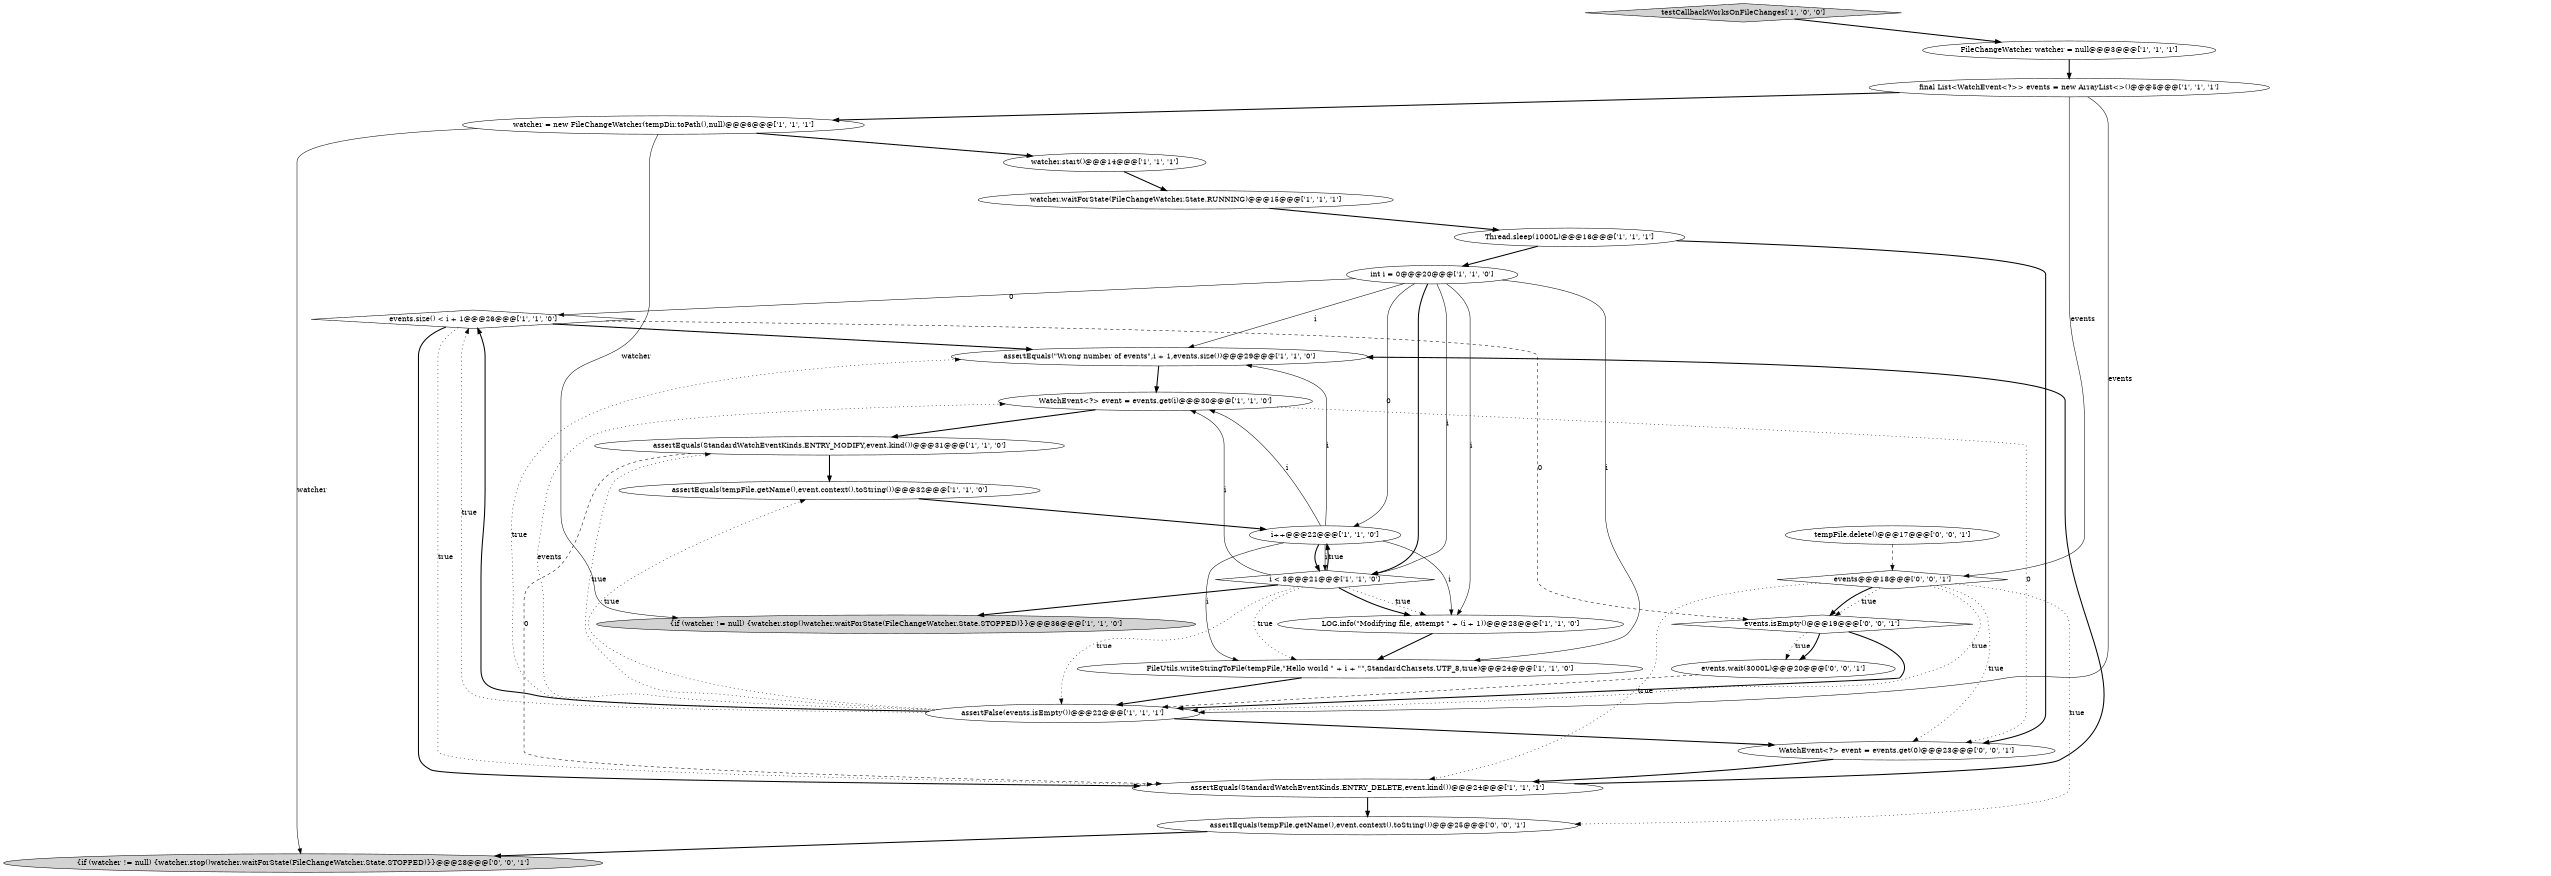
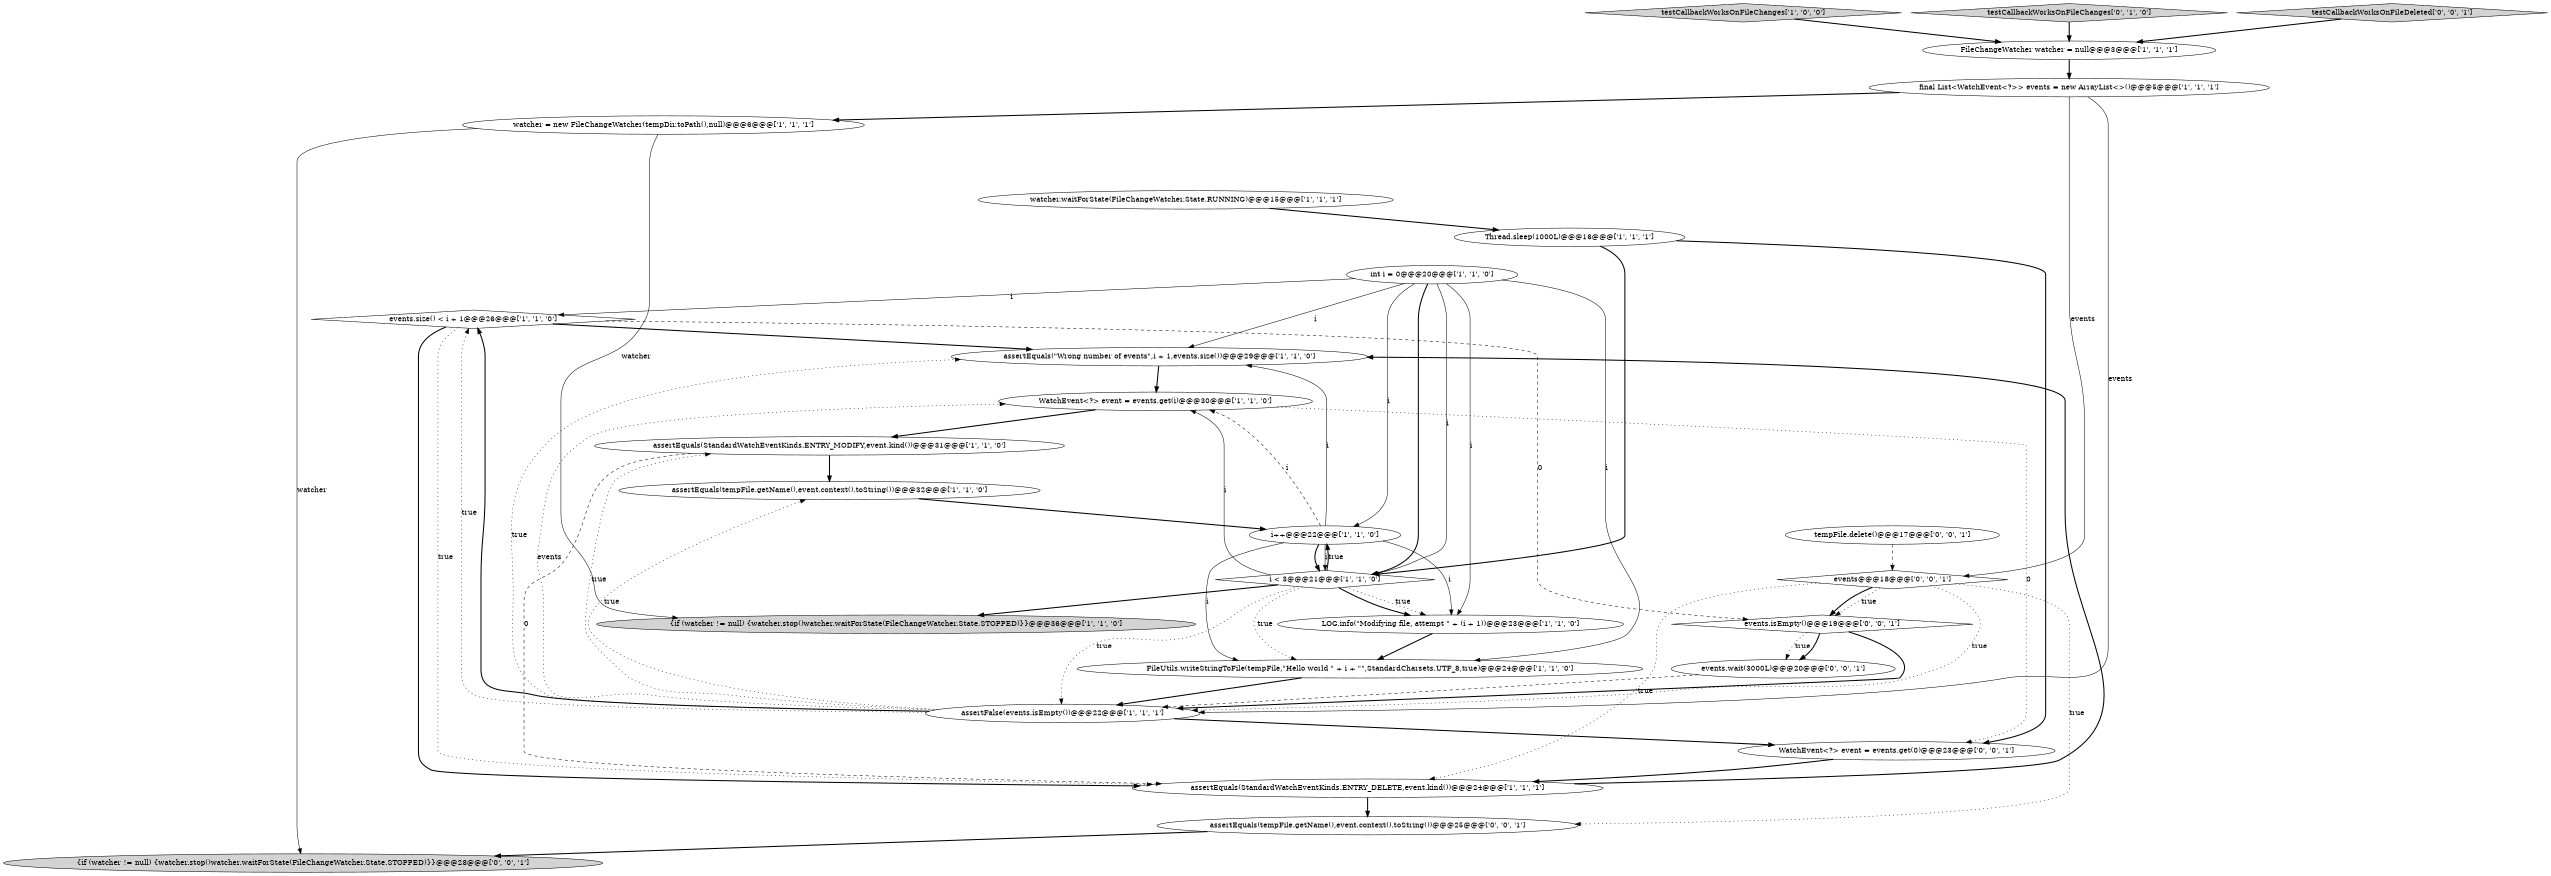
none -> (2069, 13)
none -> (2392, 13)
(1105, 162) -> none
(1503, 255) -> (1625, 510)
(1012, 297) -> (1012, 297)
(1389, 401) -> (1389, 401)
(1276, 460) -> (1276, 460)
(1988, 662) -> none
